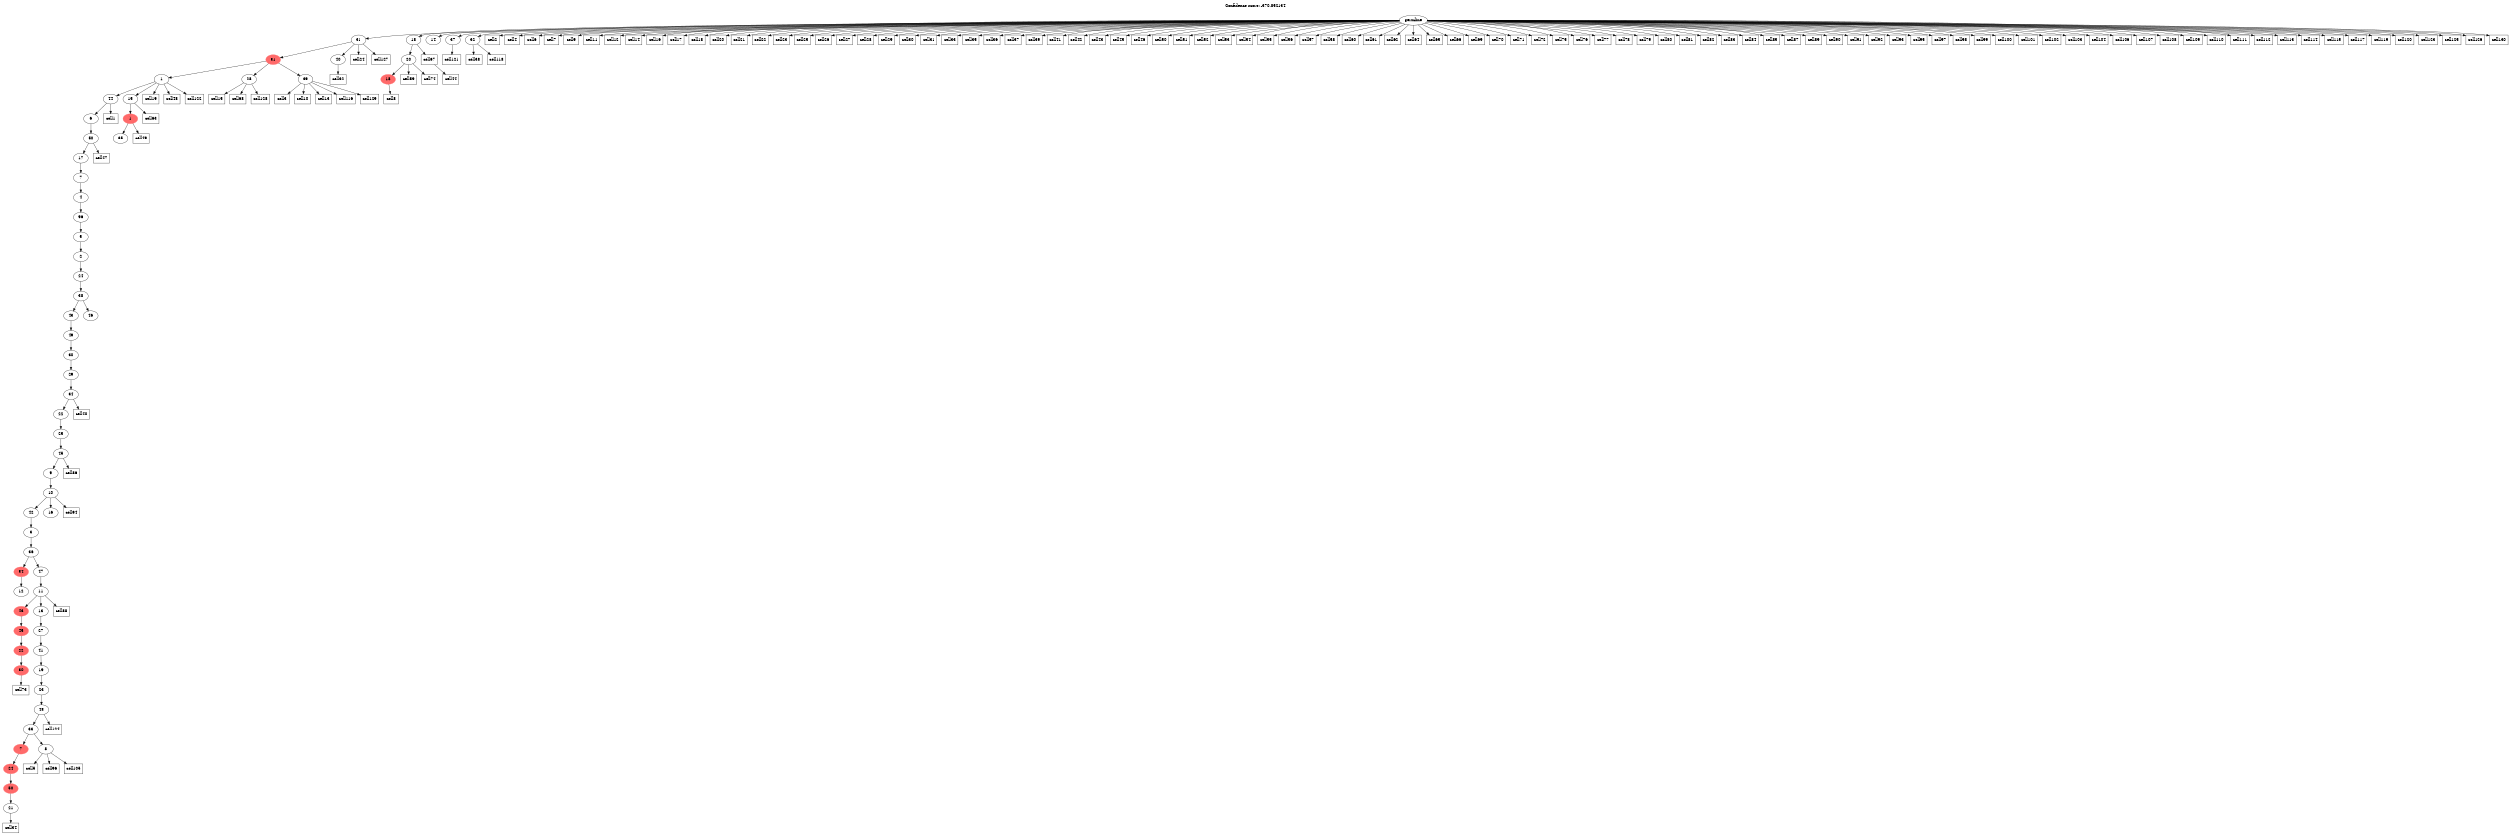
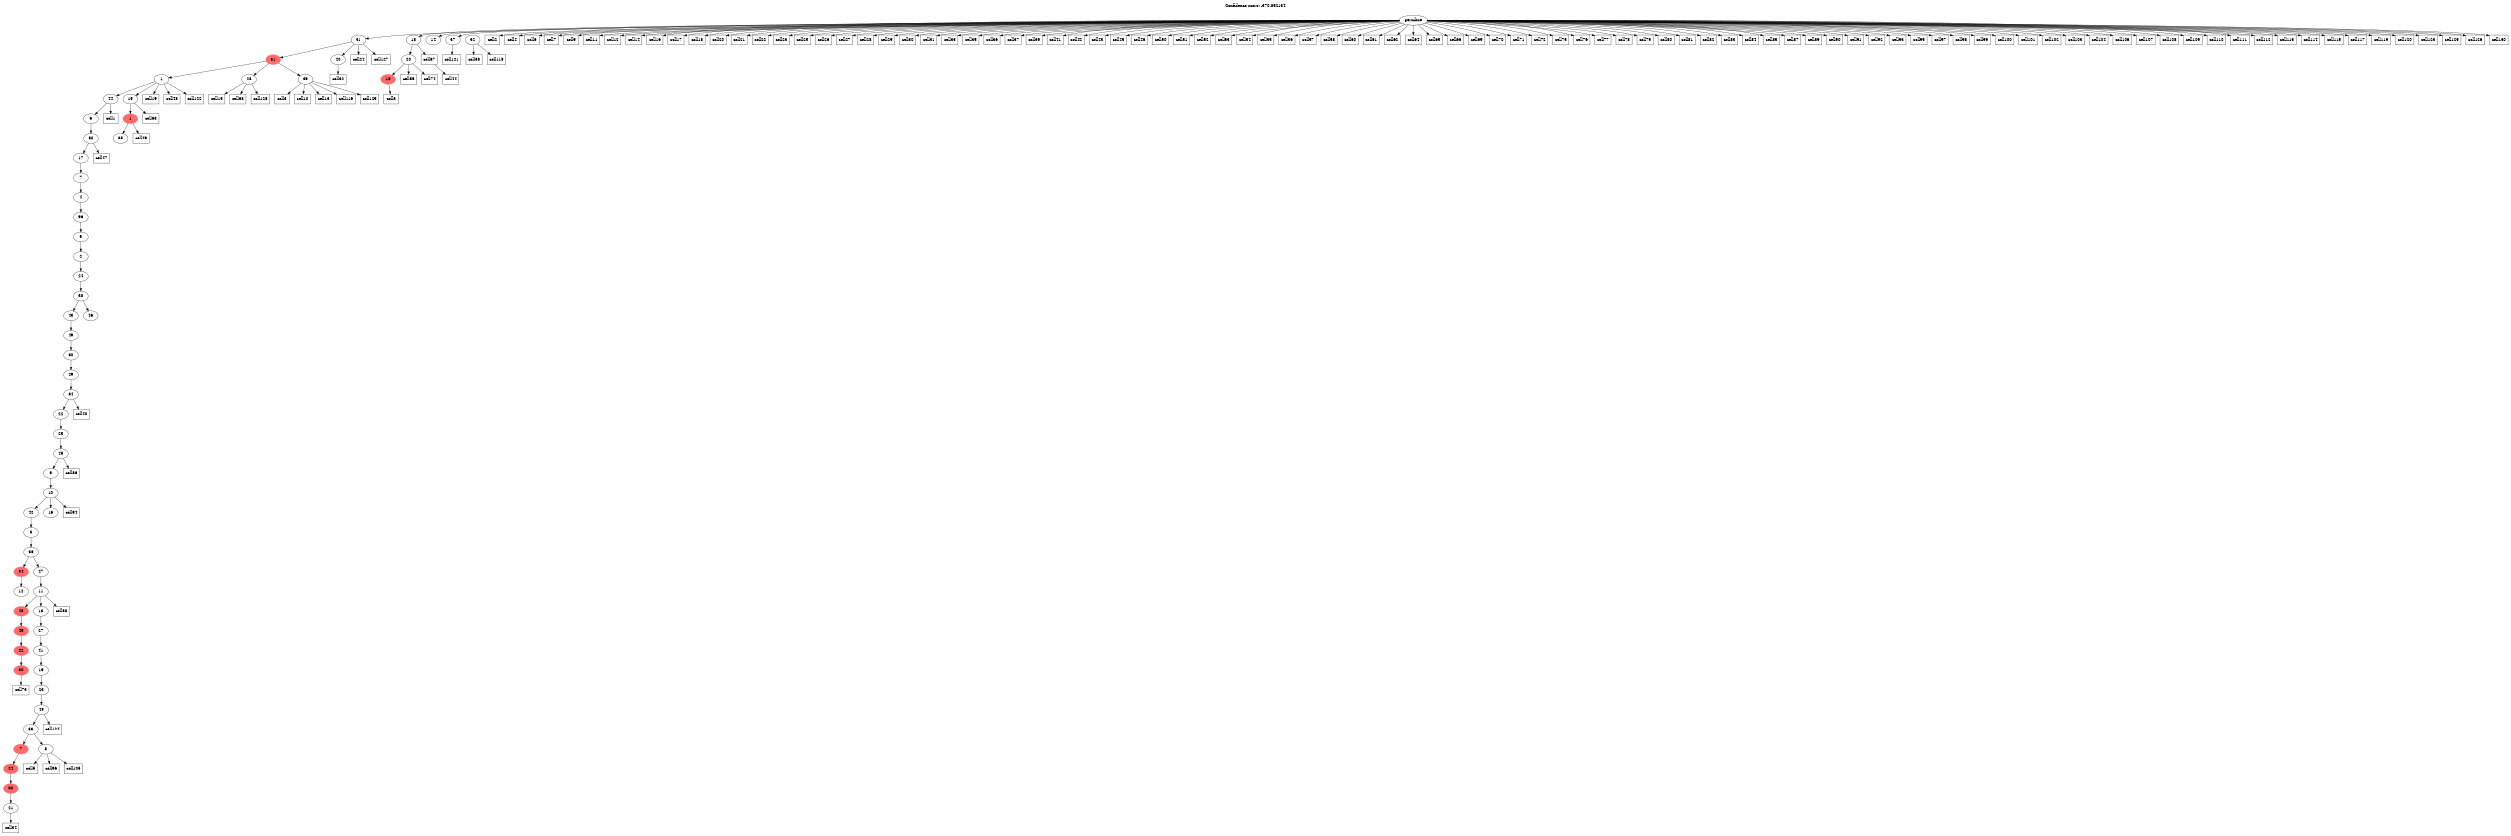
(940, 24) -> none
